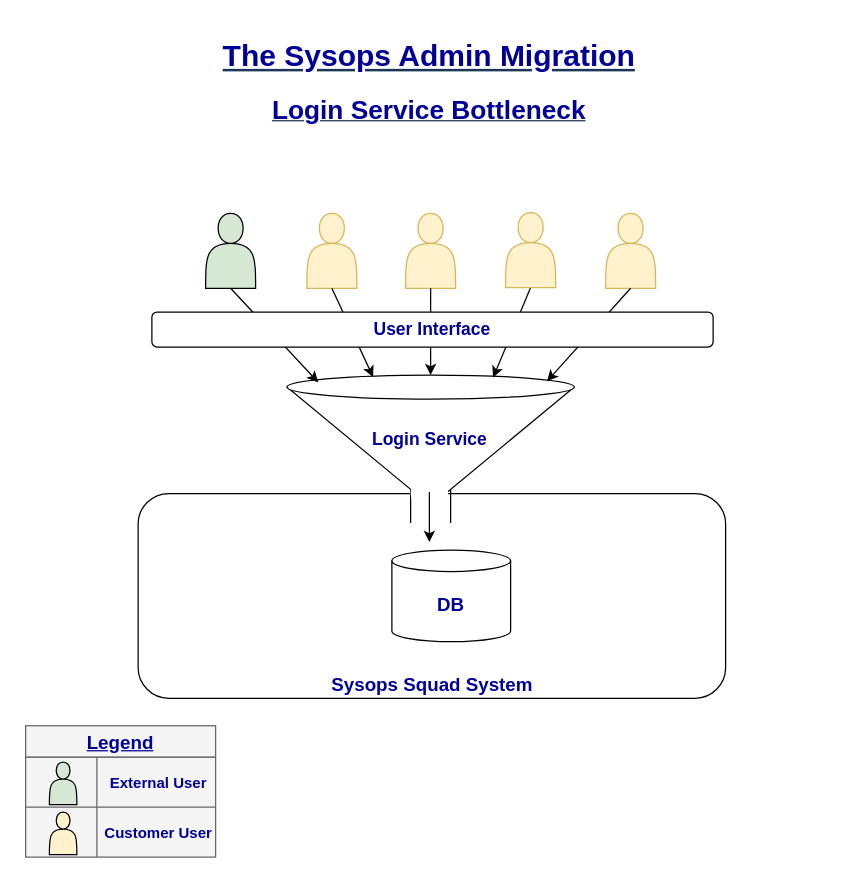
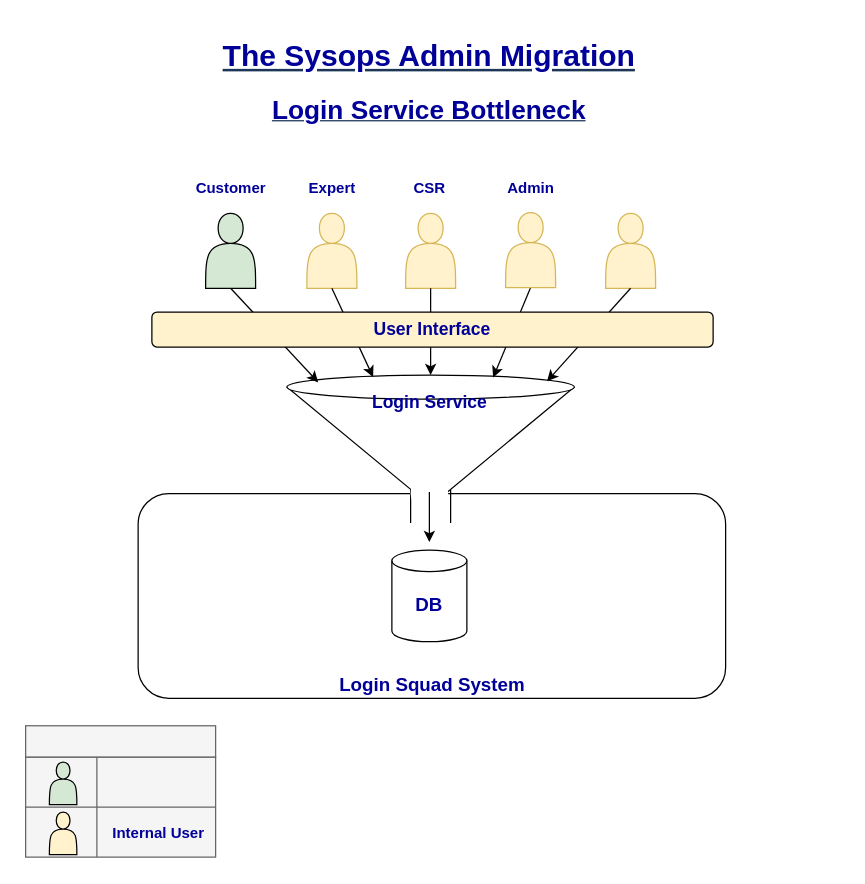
none -> (231, 188)
none -> (332, 188)
none -> (429, 188)
none -> (531, 188)
(433, 329) -> (433, 329)
(429, 440) -> (429, 402)
(451, 596) -> (429, 596)
(433, 684) -> (433, 684)
(121, 741) -> none
(158, 783) -> none
(159, 833) -> (159, 833)
